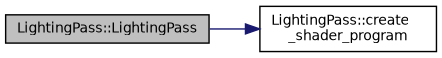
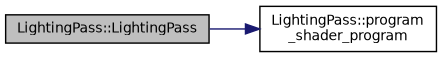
(348, 29) -> (348, 29)
